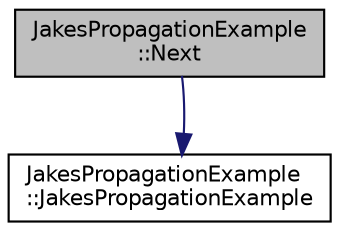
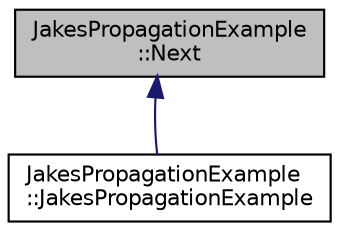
(184, 105) -> (155, 126)
